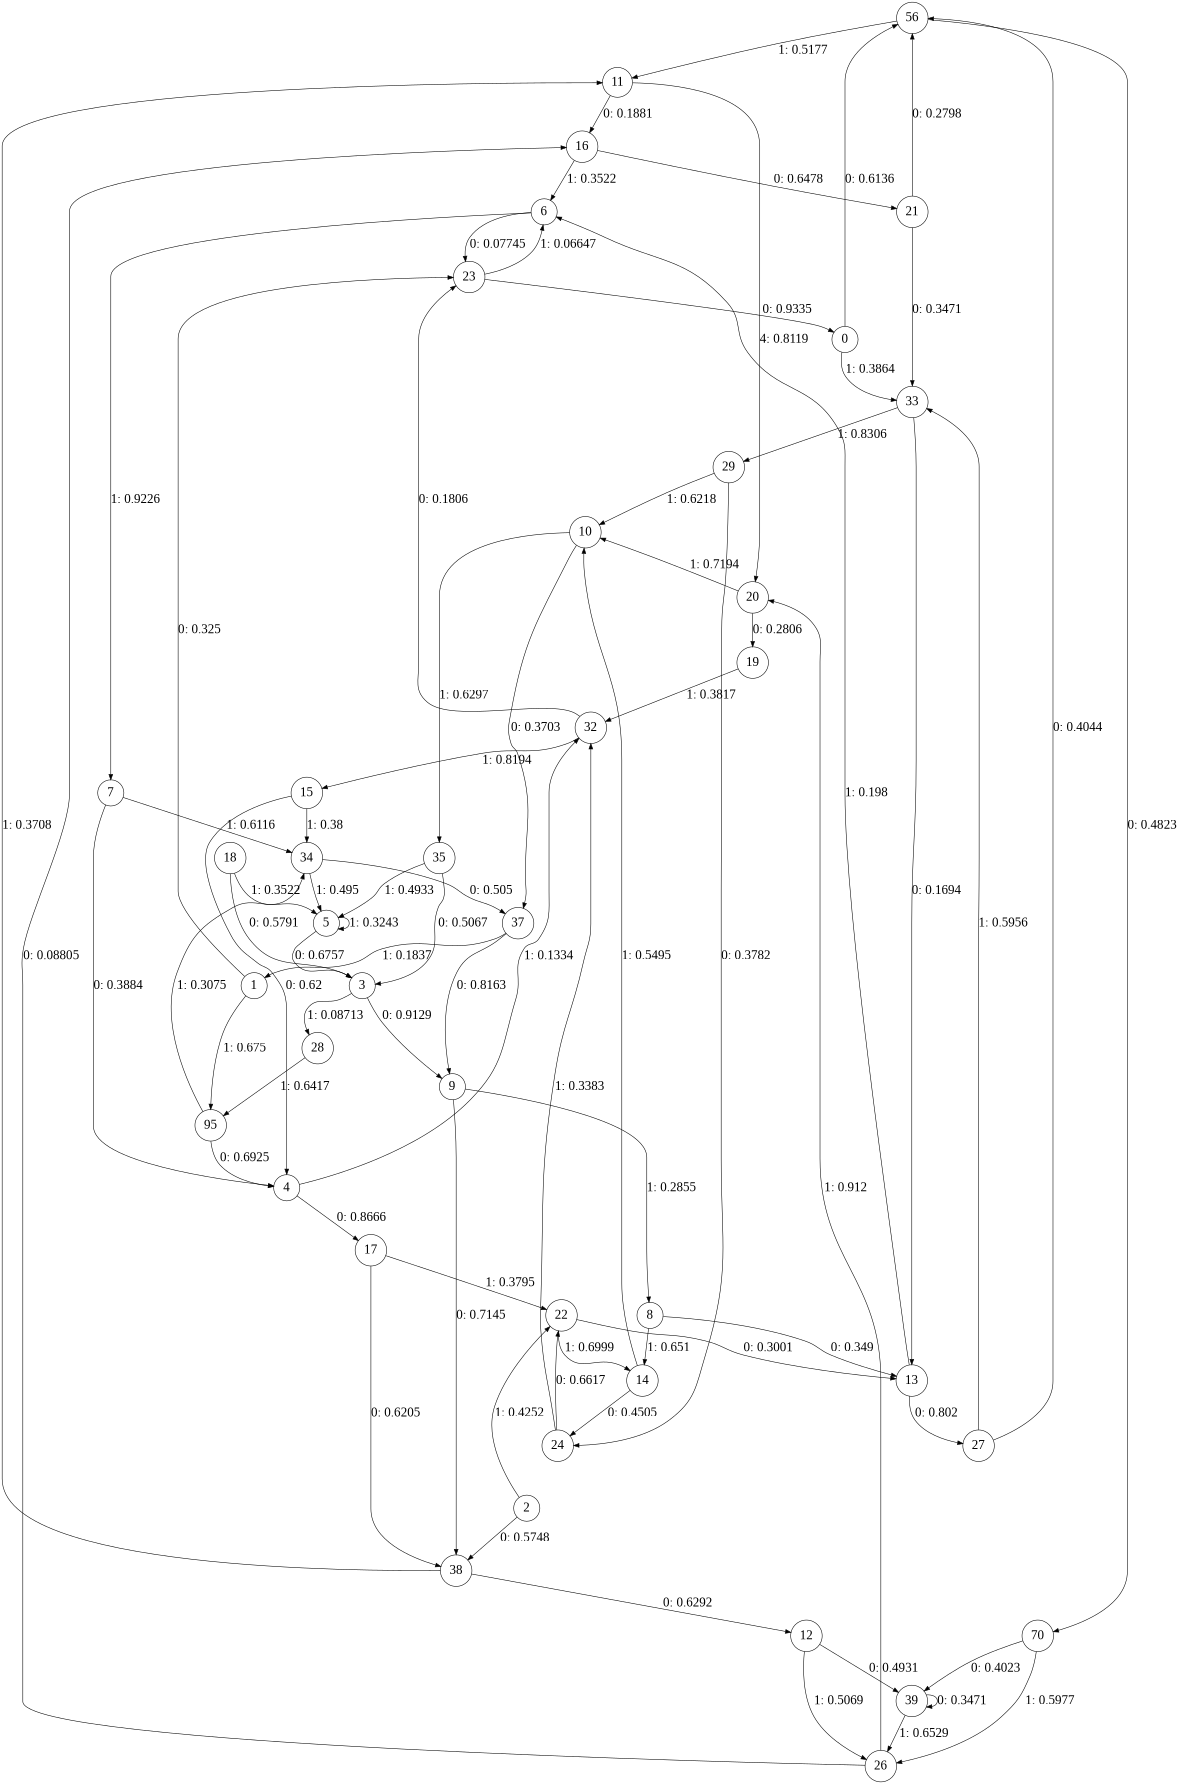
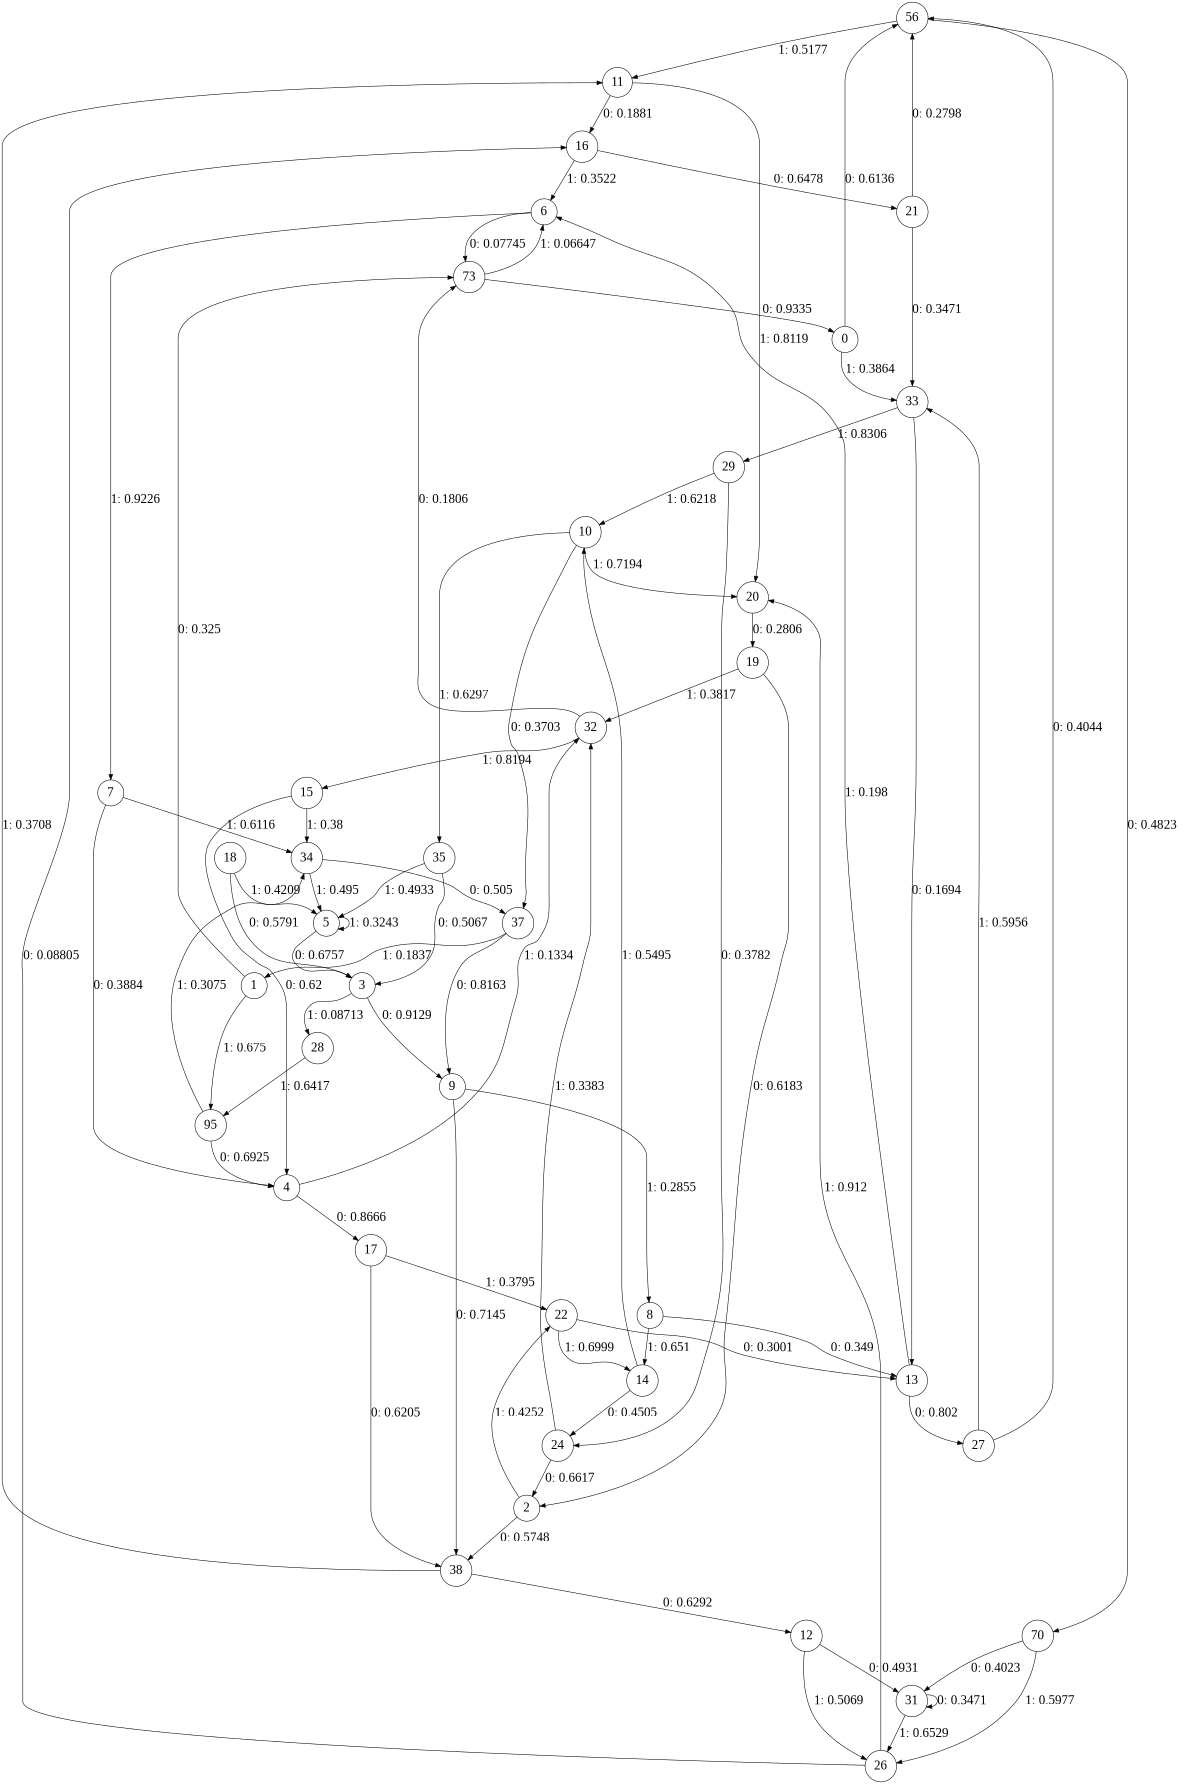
(469, 277) -> (469, 277)
(789, 339) -> (789, 339)
(672, 565) -> (648, 590)
(280, 891) -> (280, 891)
none -> (743, 1140)
(556, 1383) -> (543, 1476)
(912, 1701) -> (912, 1701)
